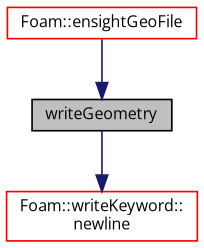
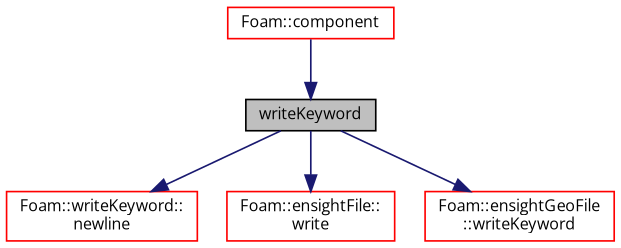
(102, 23) -> (311, 23)
(102, 115) -> (311, 115)
none -> (311, 216)
none -> (520, 216)
